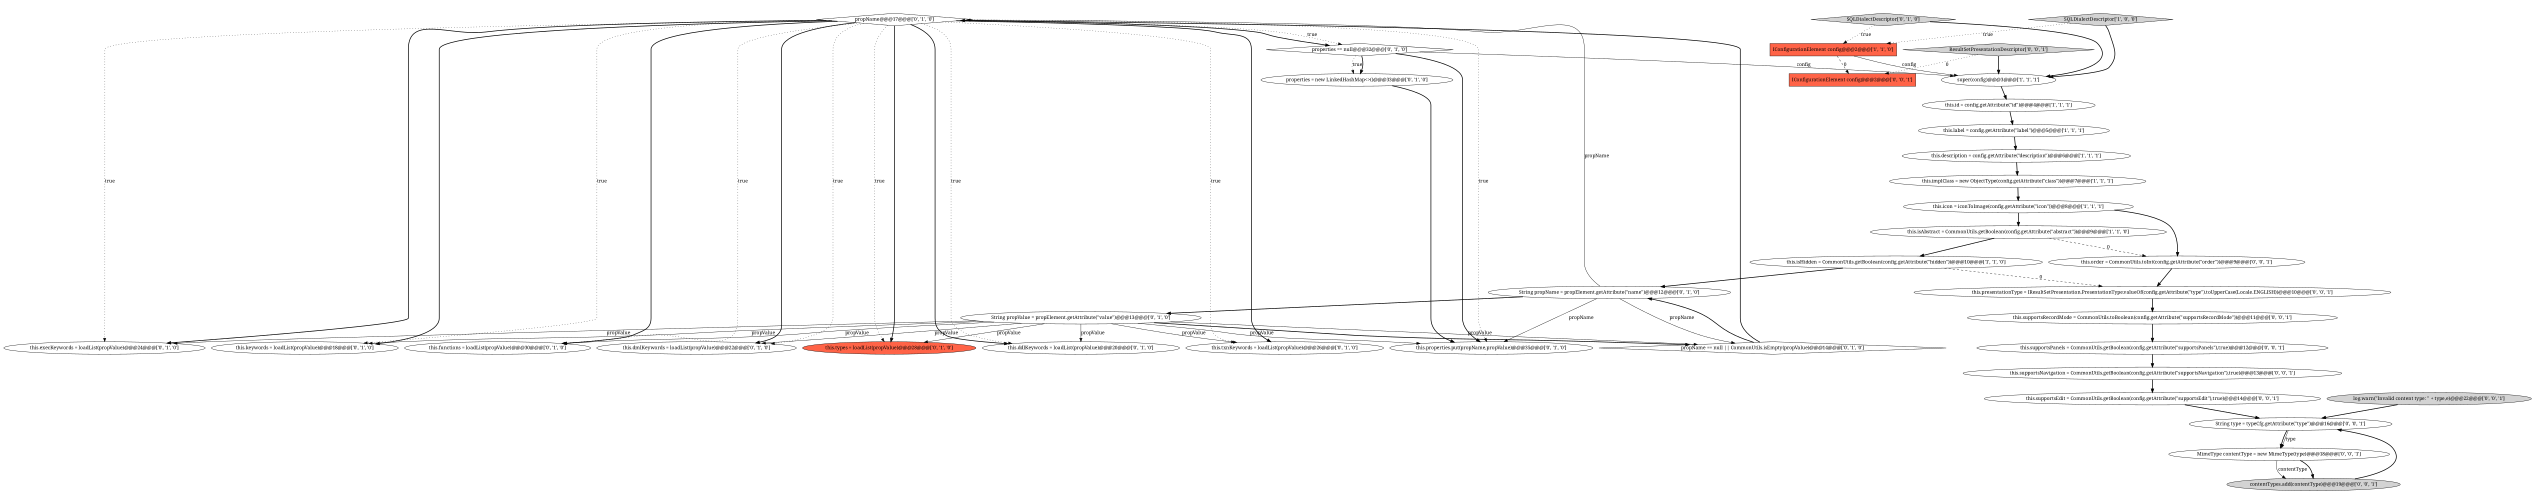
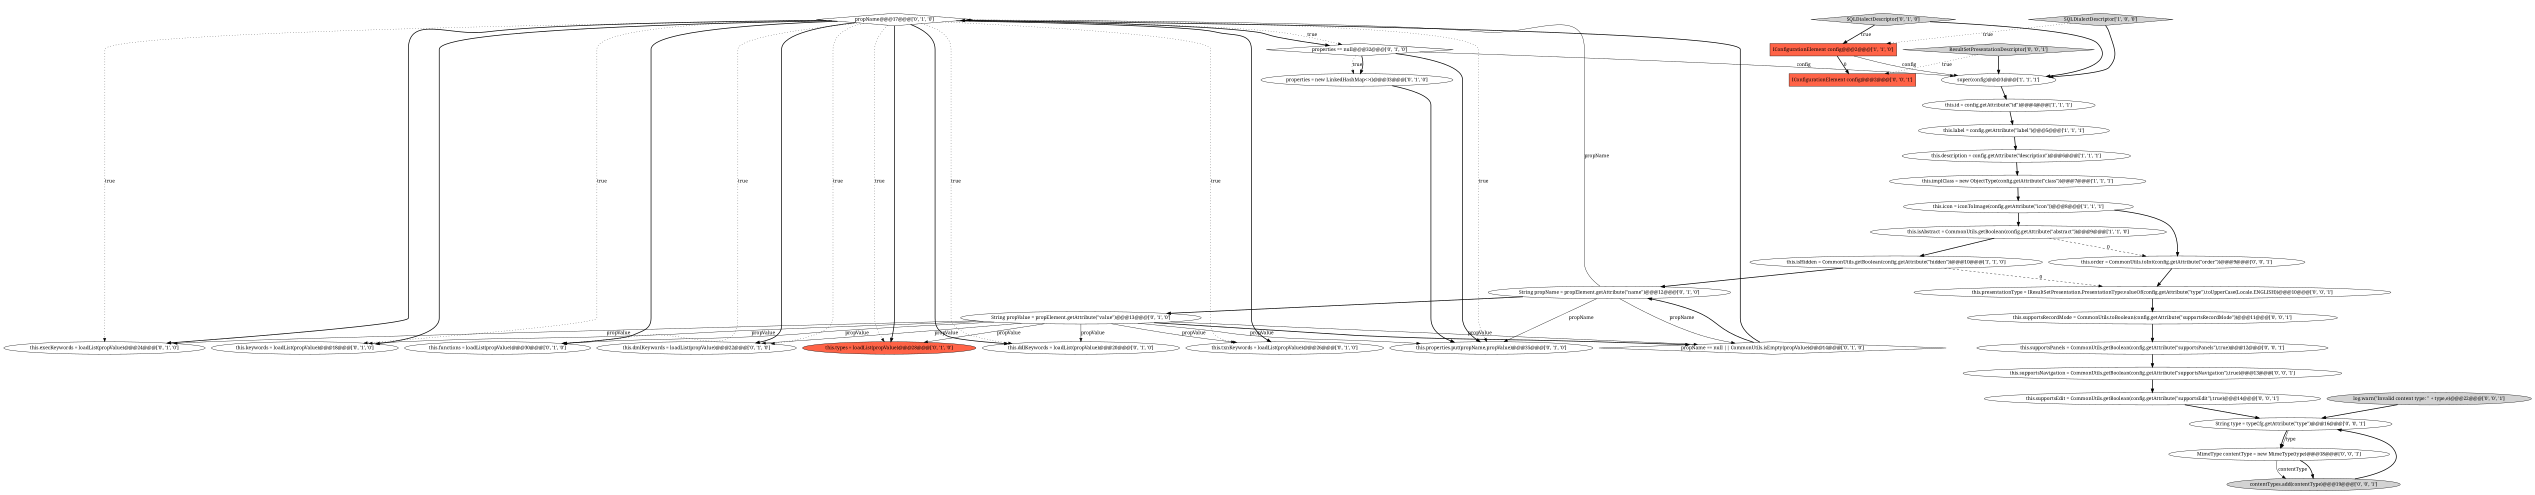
(1860, 33) -> (1860, 33)
(1842, 63) -> (1842, 63)
(1947, 65) -> (1947, 65)
